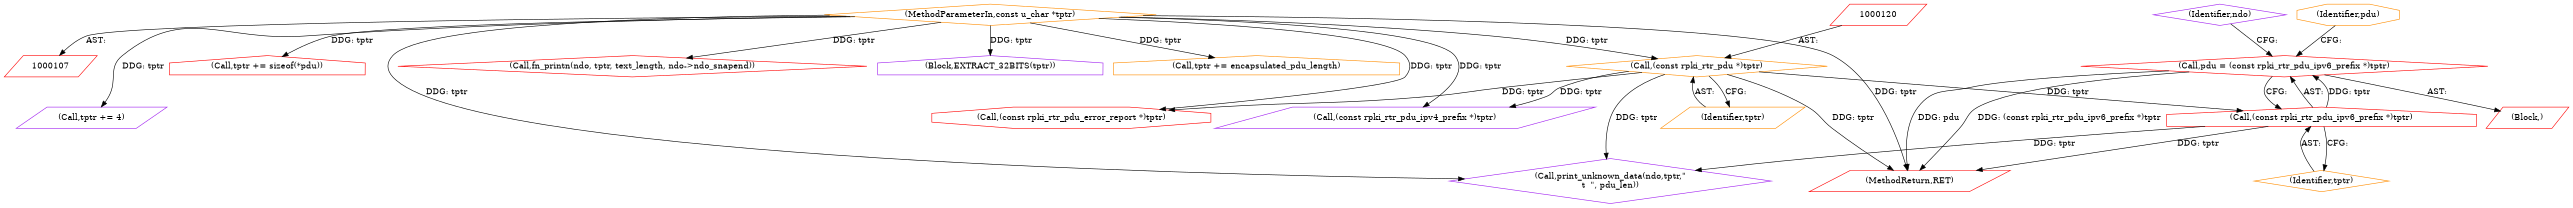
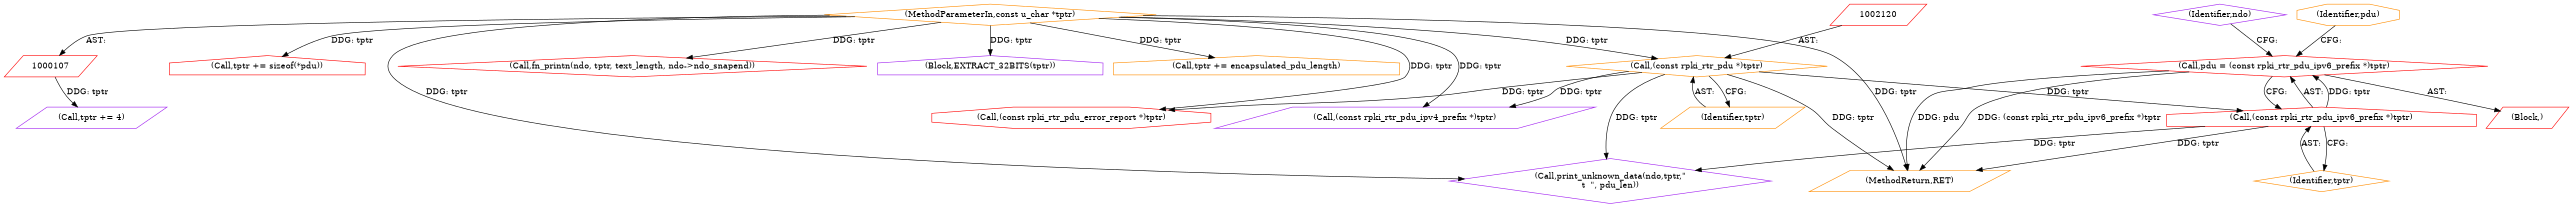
(1878, 15) -> (1878, 15)
(320, 35) -> (63, 91)
(1910, 181) -> (1910, 181)
